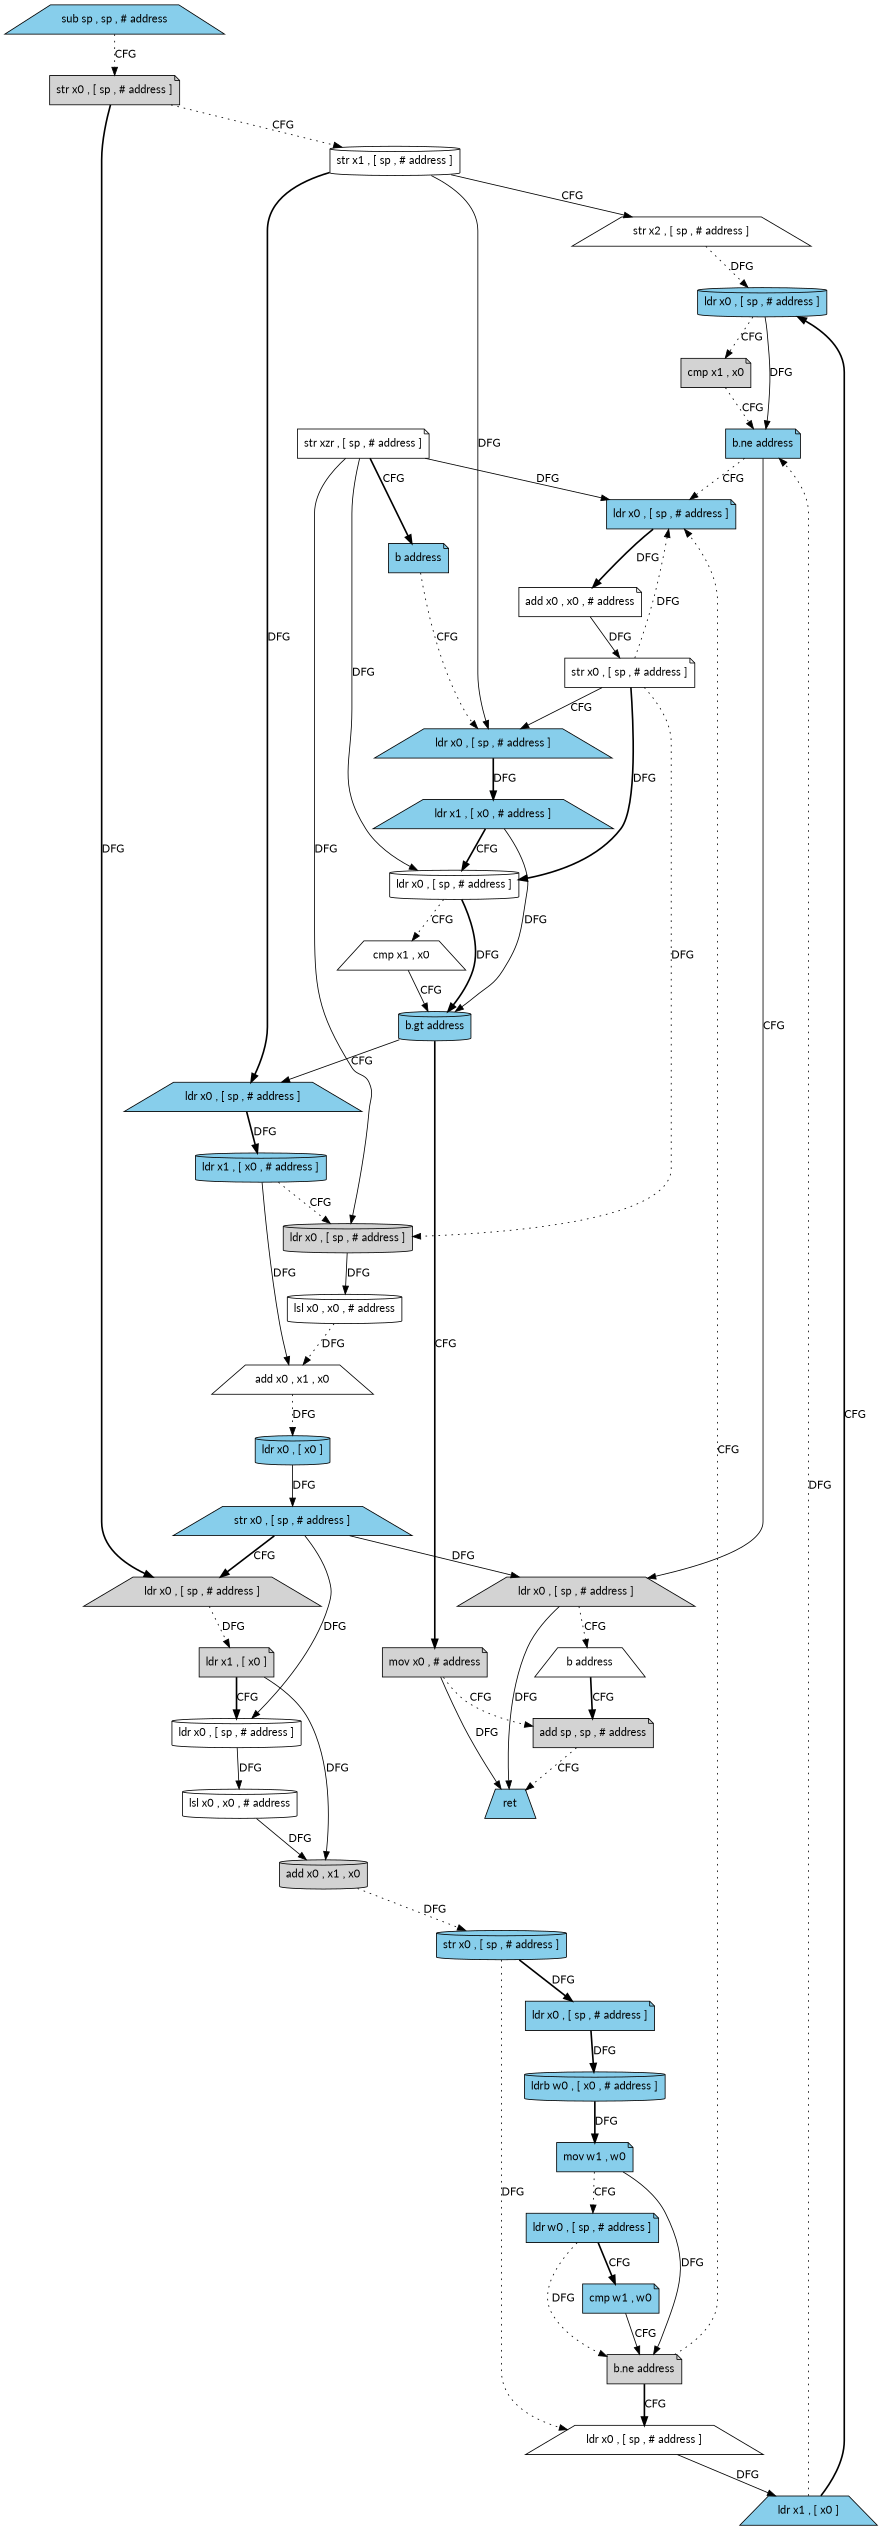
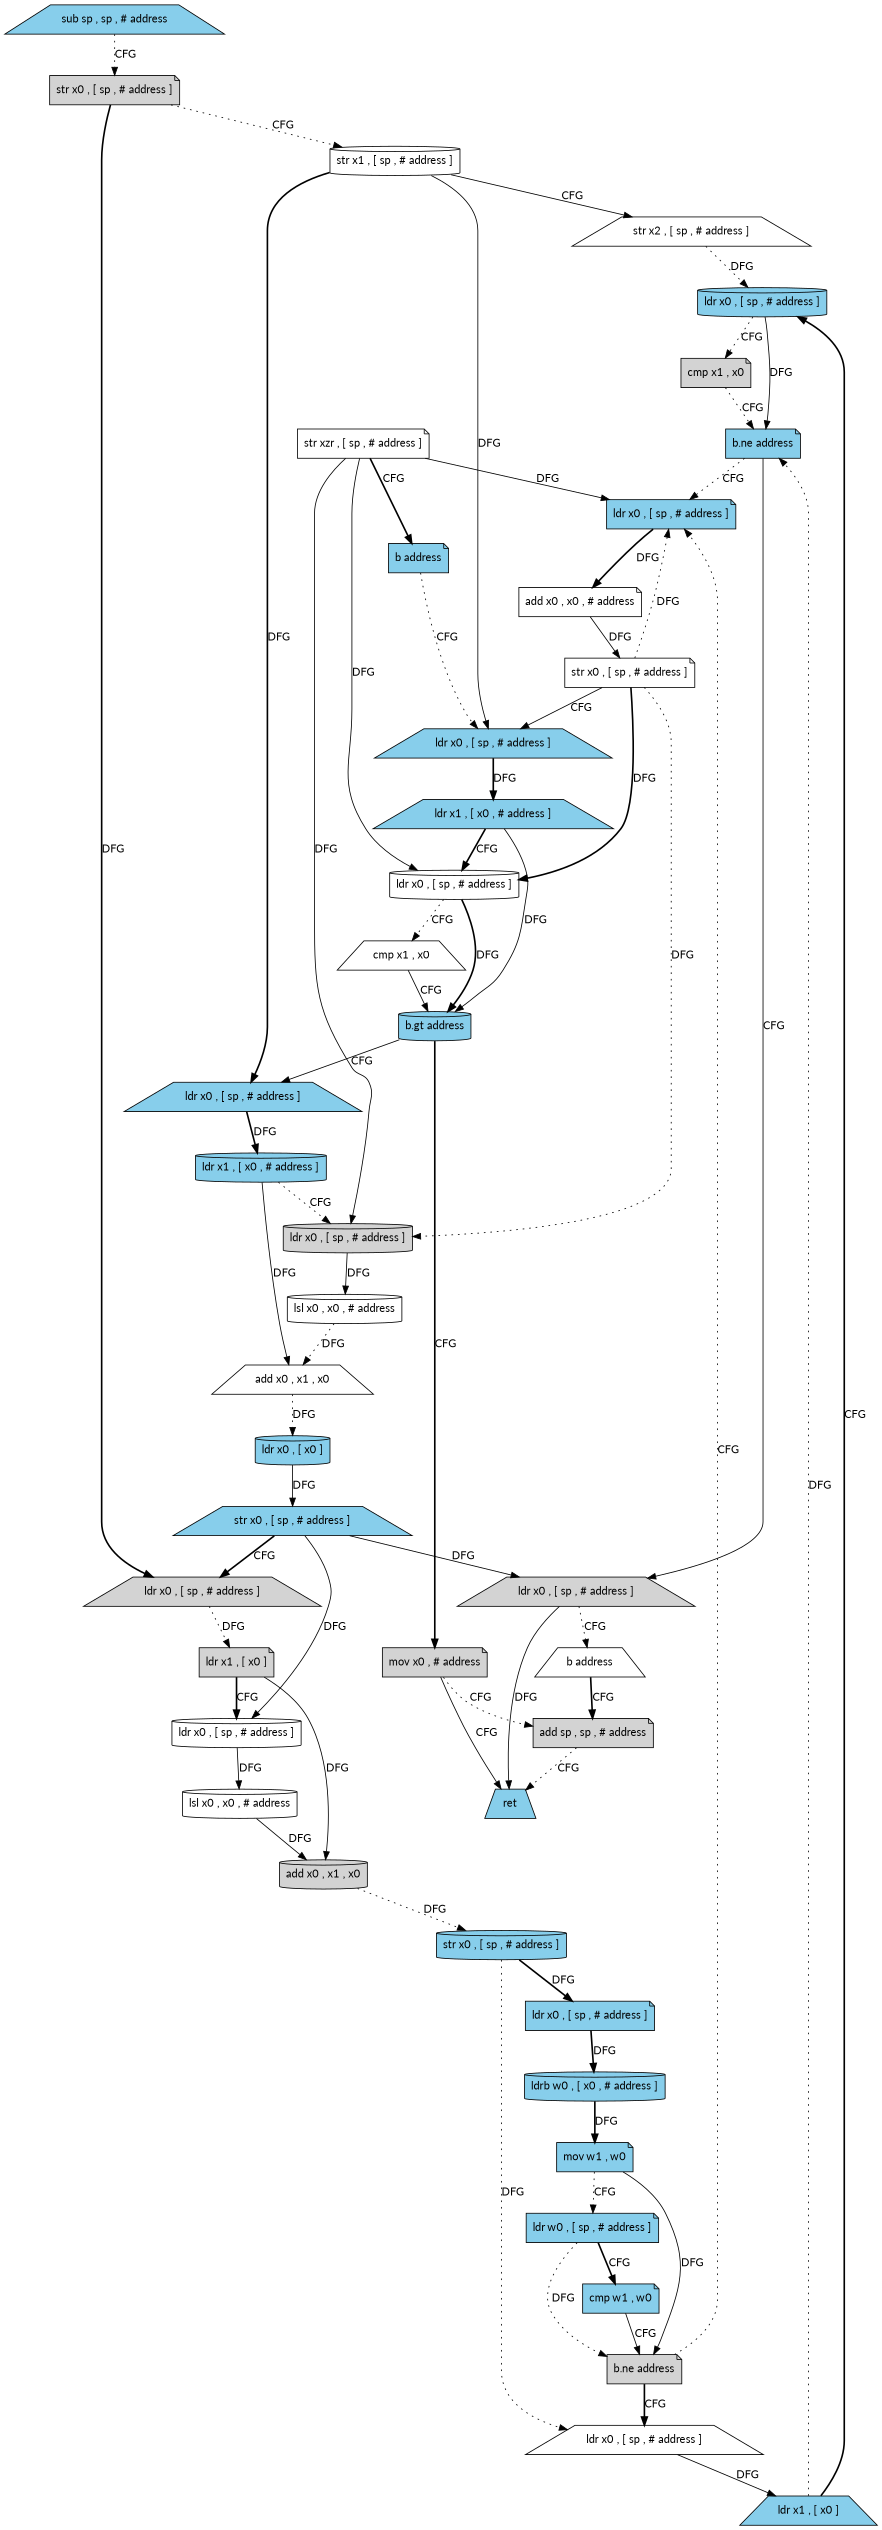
(487, 1733) -> (487, 1733)
